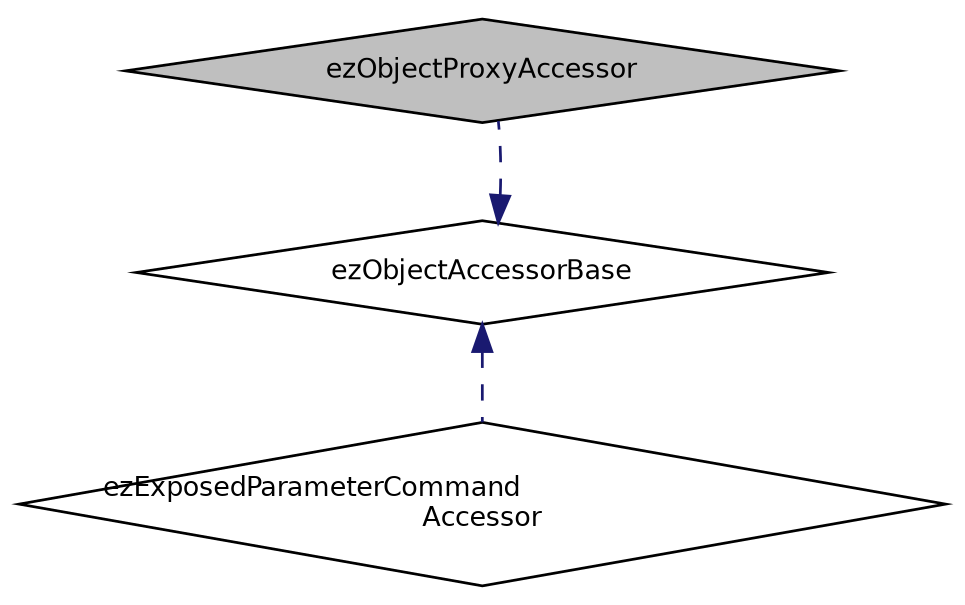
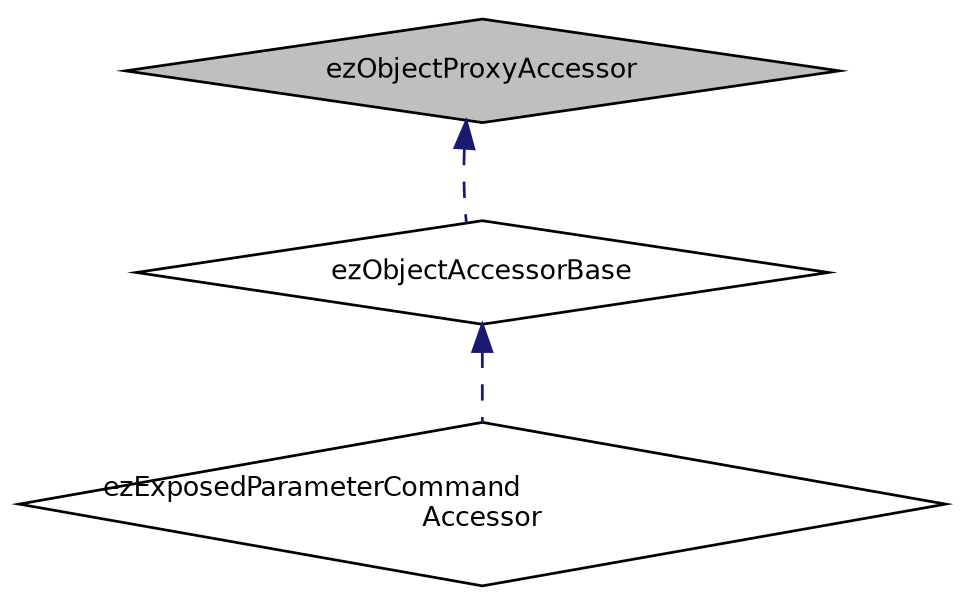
(501, 158) -> (464, 186)
